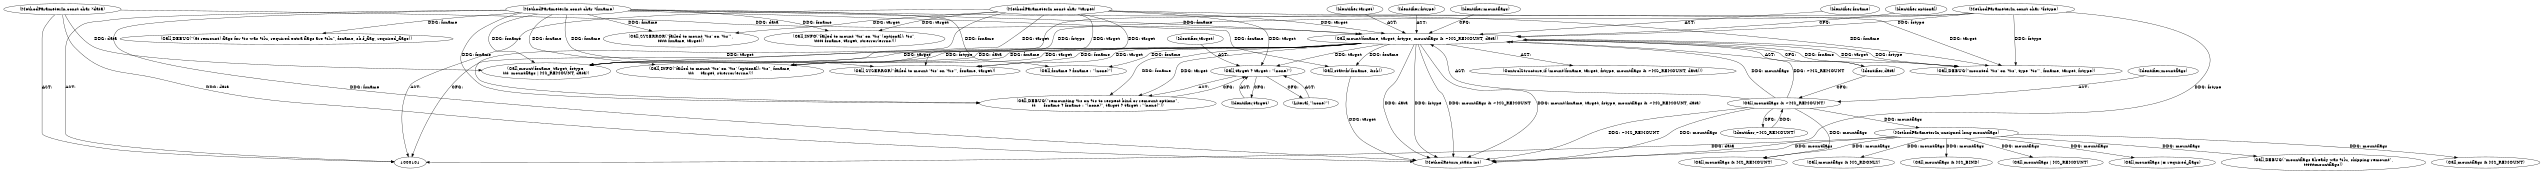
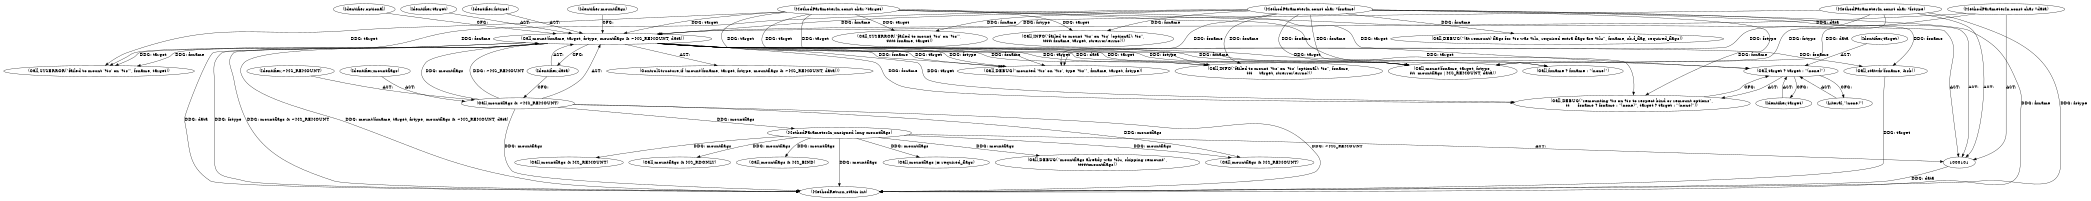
(1850, 9) -> none
(458, 87) -> (1989, 87)
(1766, 115) -> none
(1786, 120) -> (389, 87)
(719, 136) -> (1416, 189)
(1723, 146) -> (1541, 146)
(2051, 163) -> none
